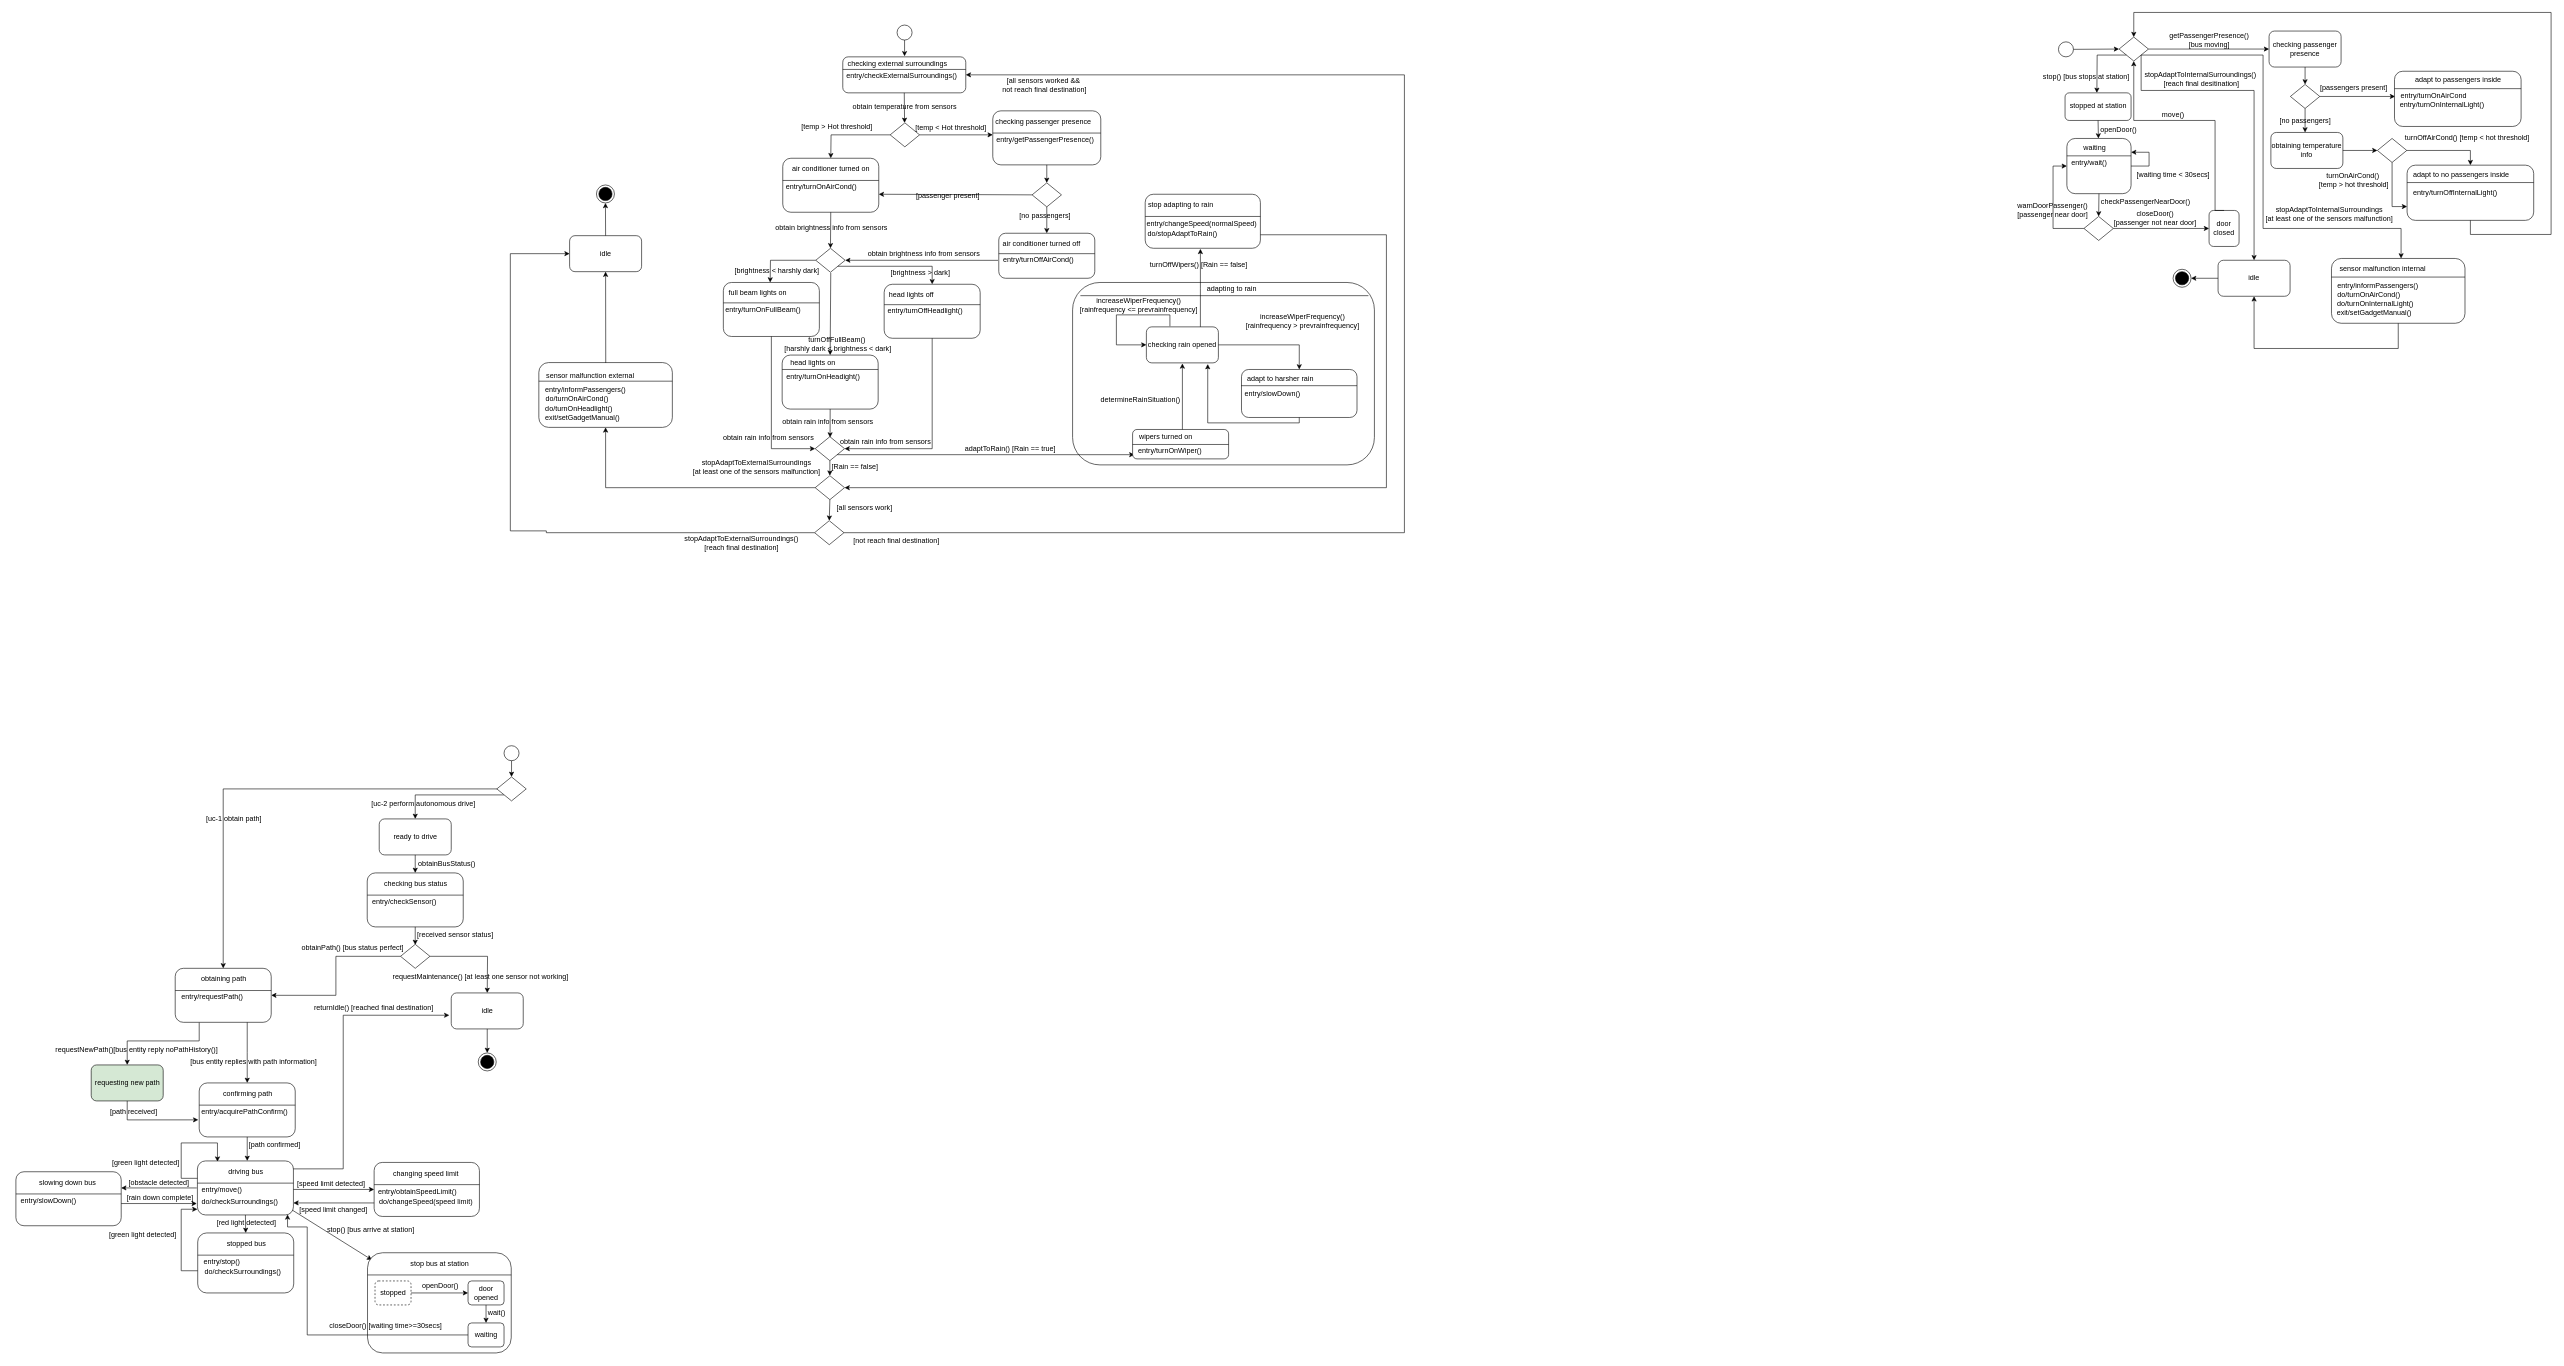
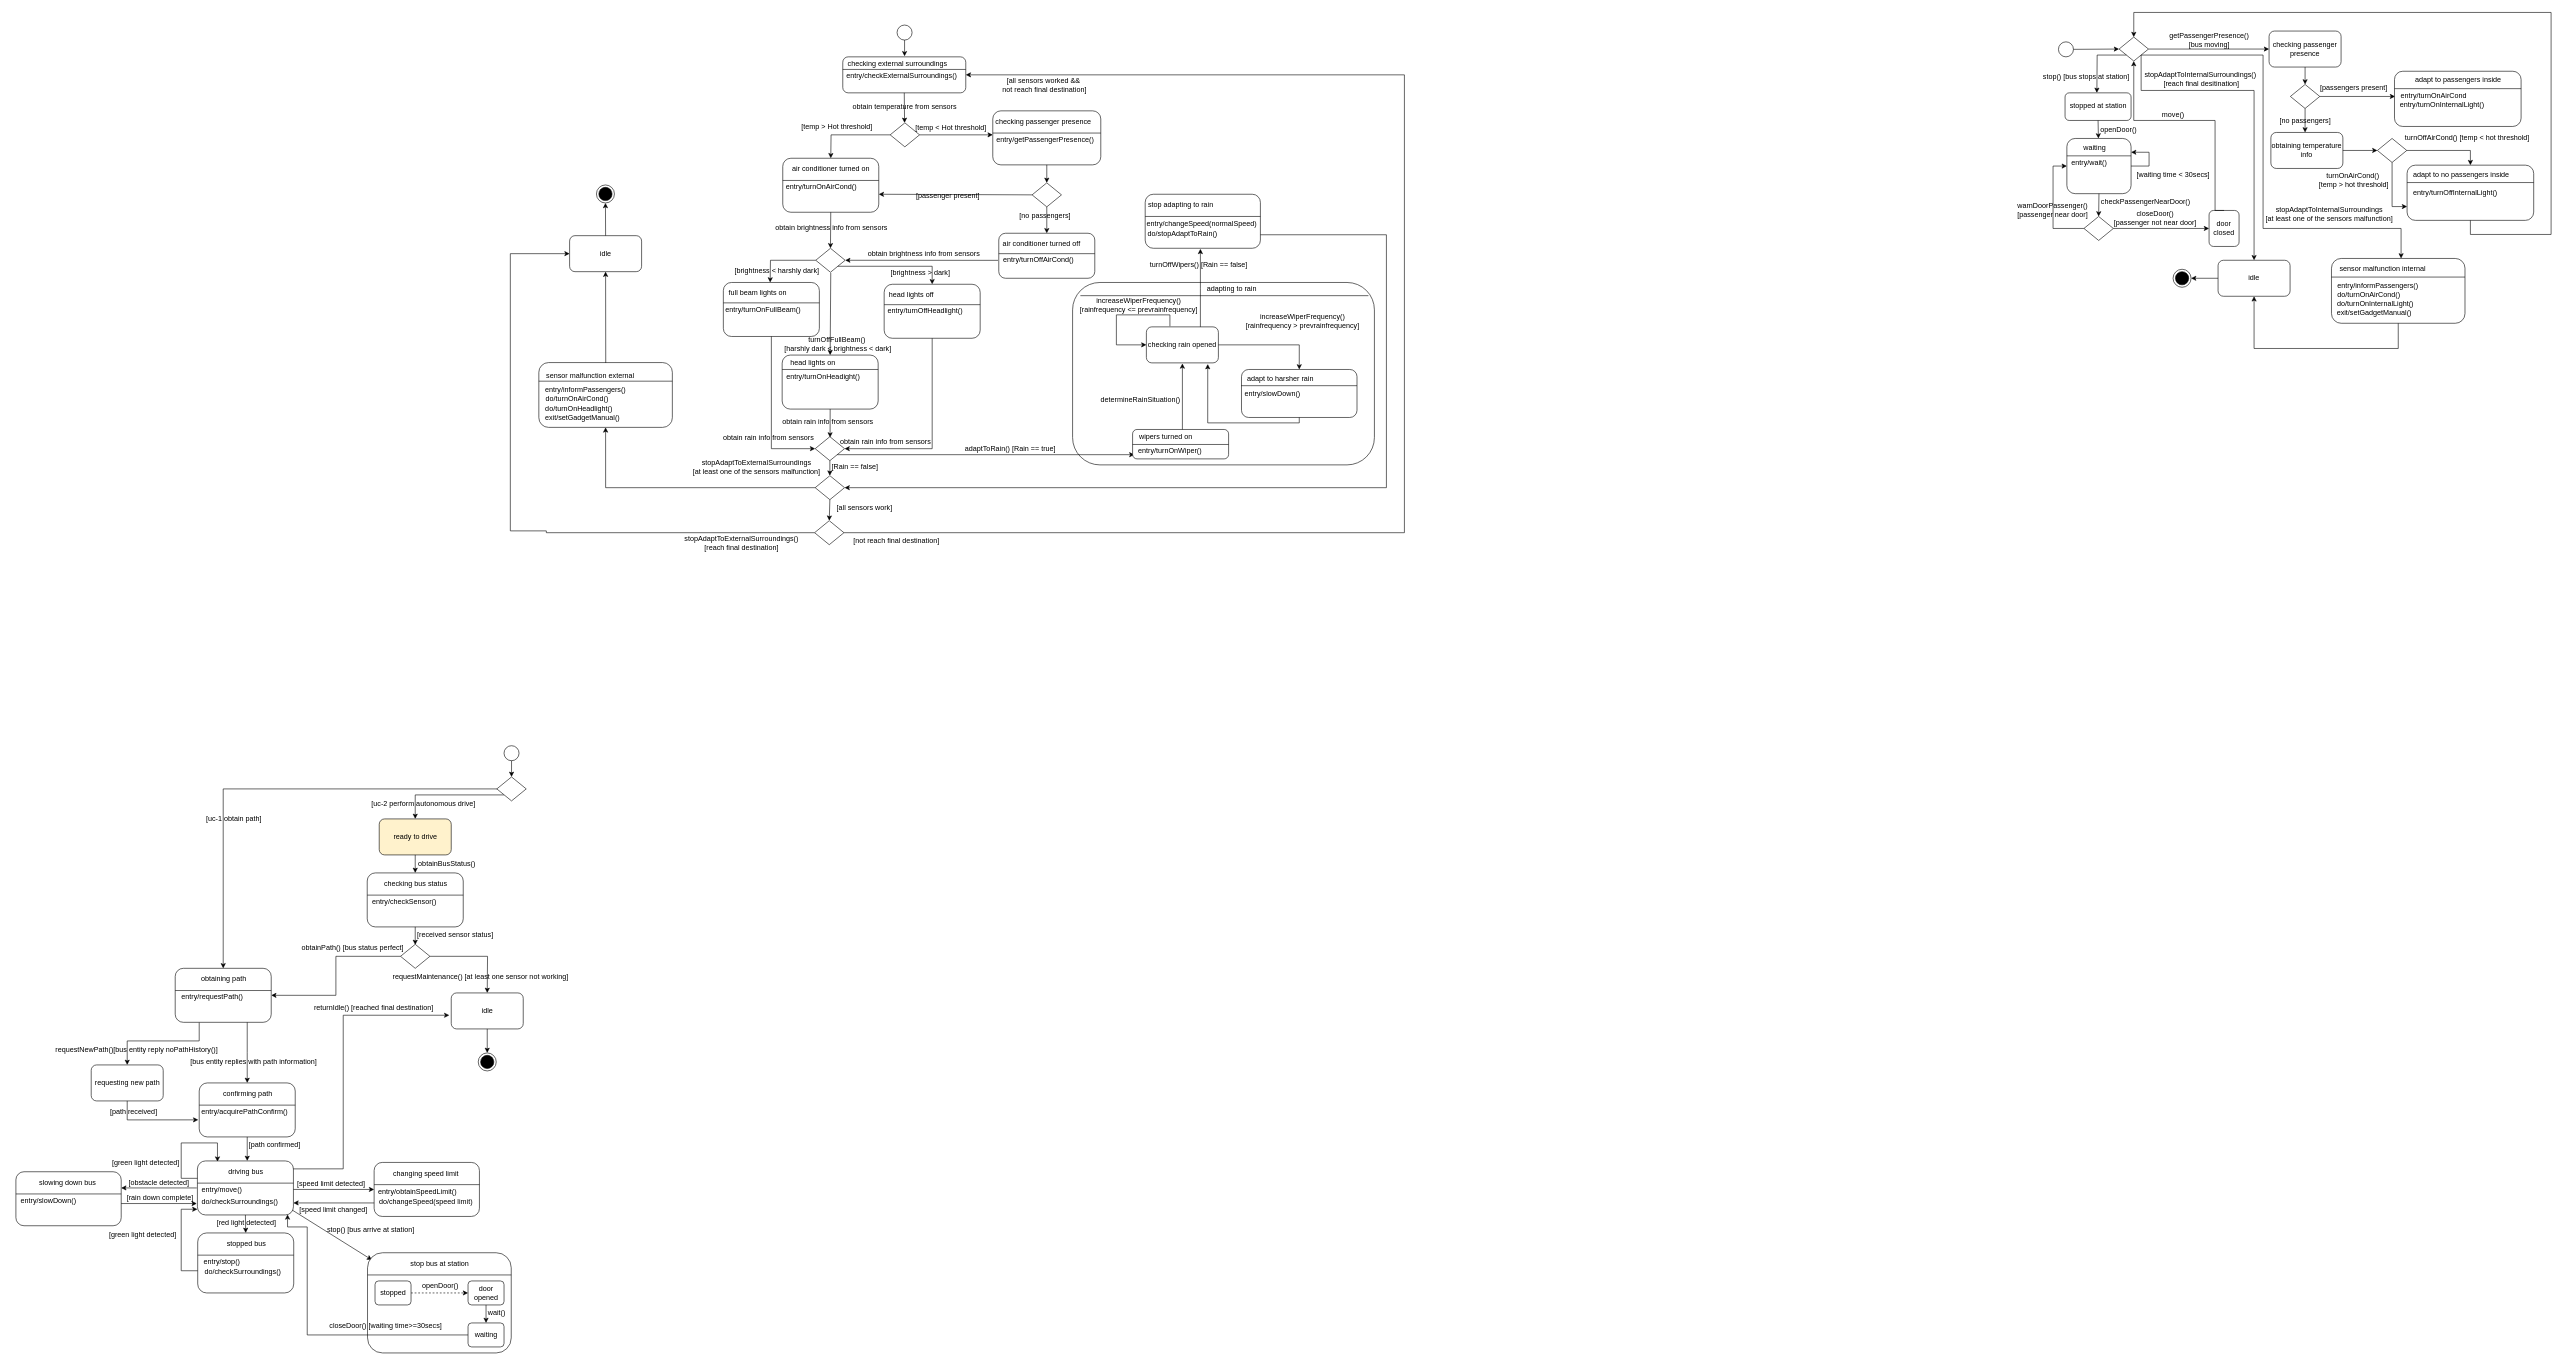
(415, 837) -> (415, 837)
(127, 1083) -> (127, 1083)
(393, 1293) -> (393, 1293)
(437, 1293) -> (437, 1293)
